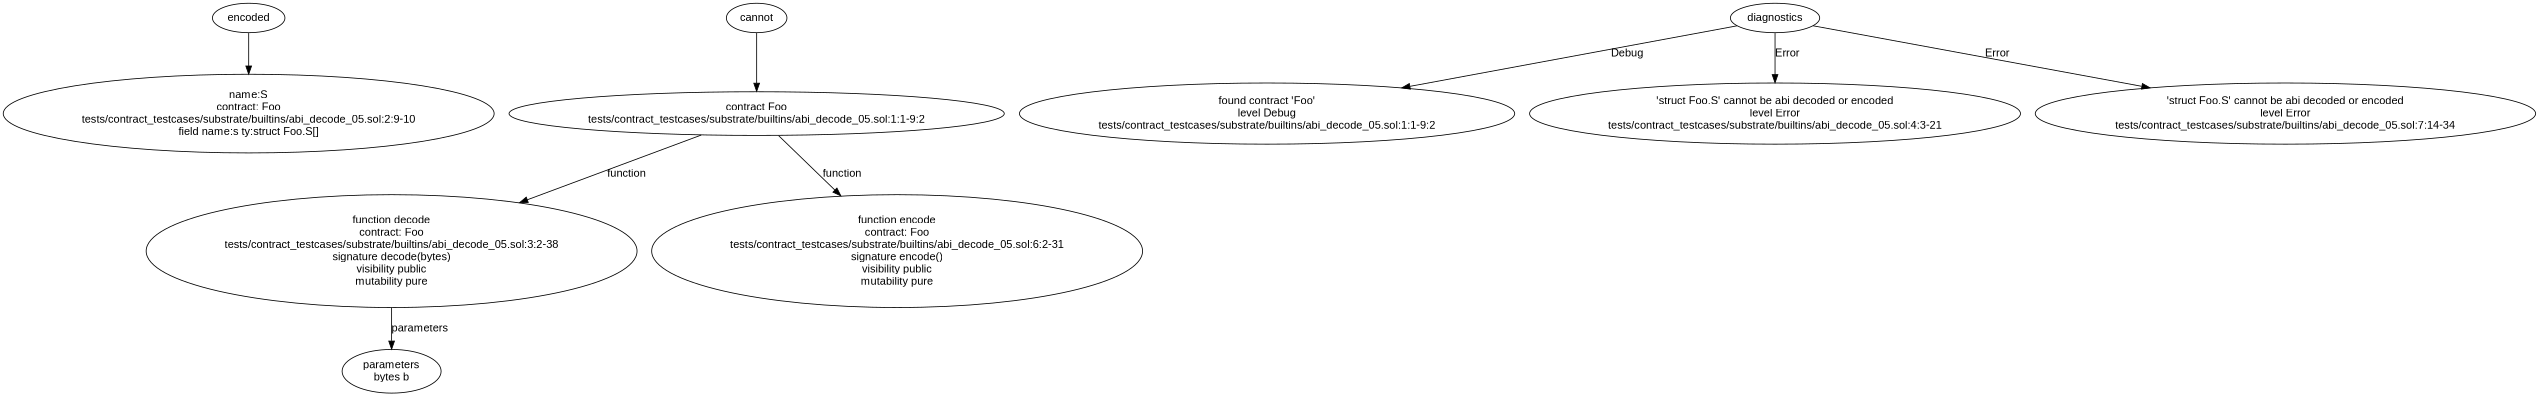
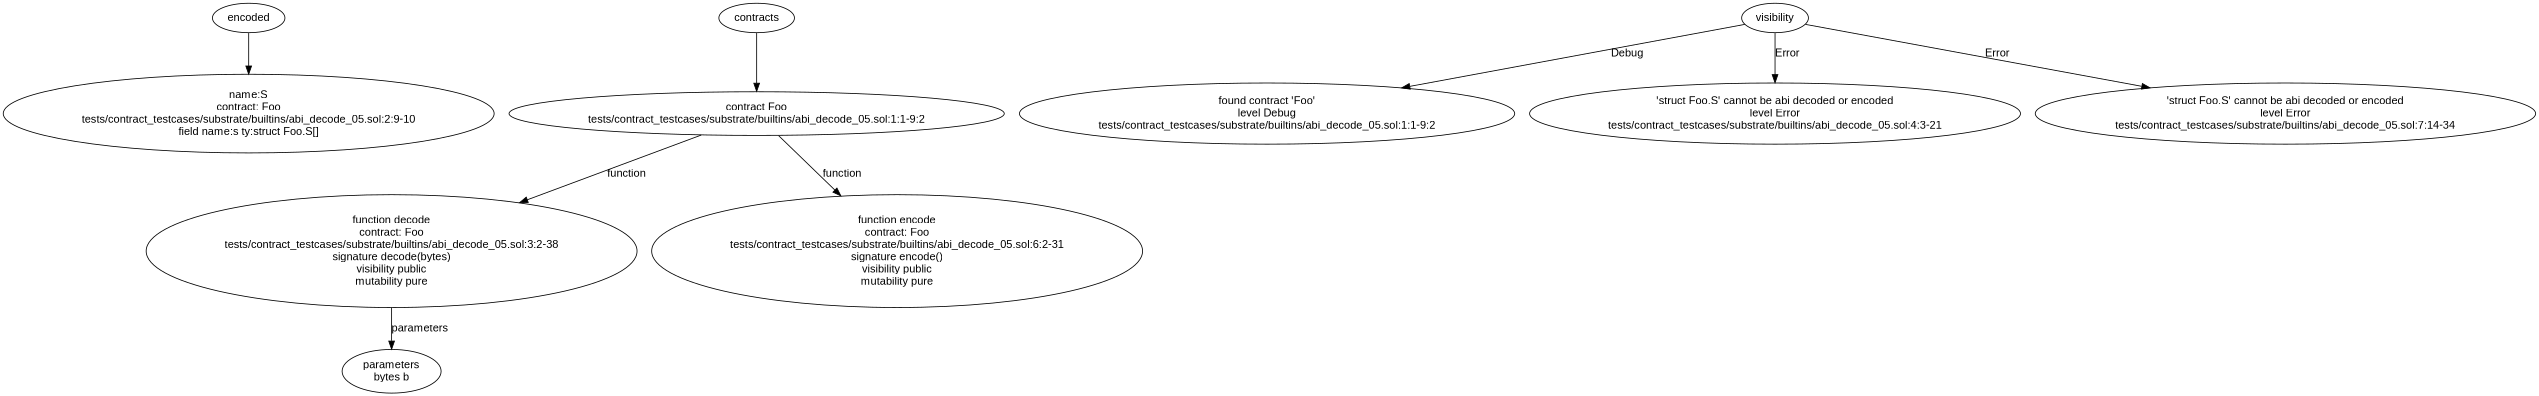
(757, 18) -> (757, 18)
(1775, 18) -> (1775, 18)
